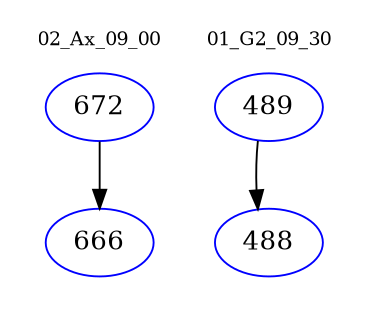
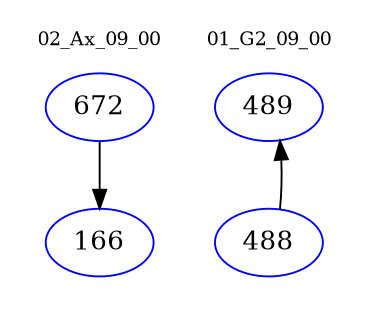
(270, 40) -> (270, 40)
(256, 165) -> (281, 185)
(100, 243) -> (100, 243)
